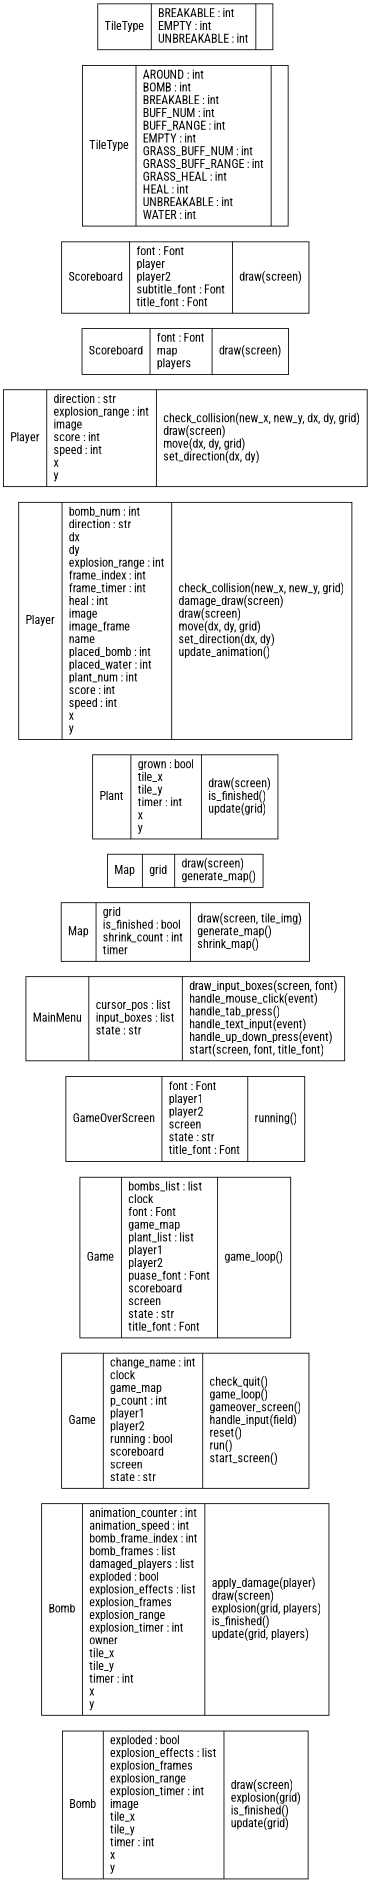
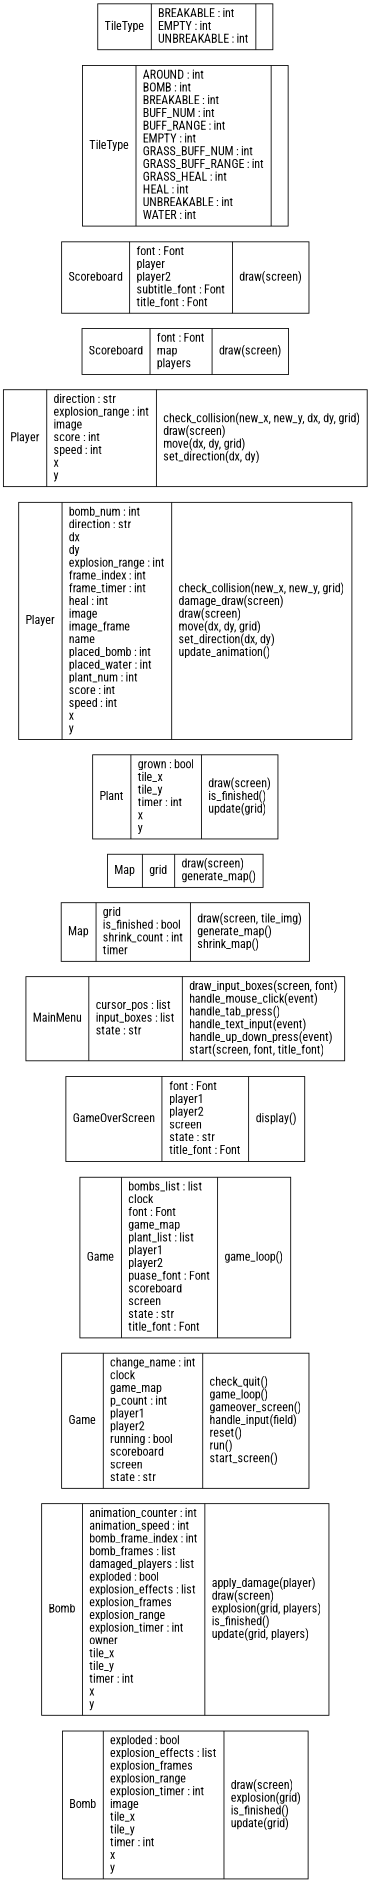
(276, 1119) -> (277, 1119)
